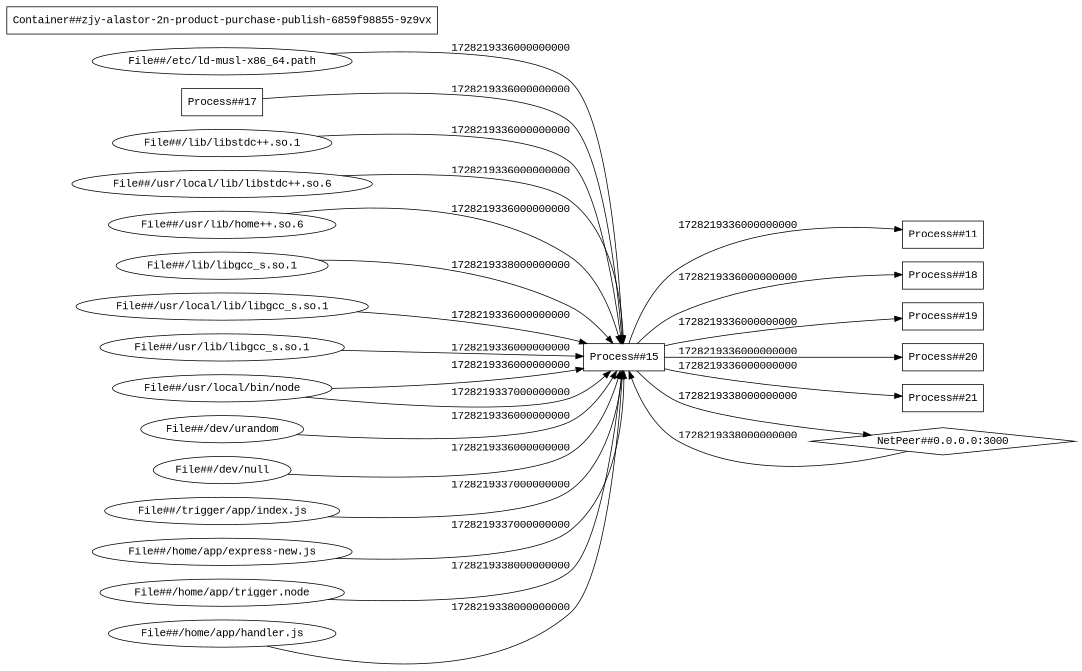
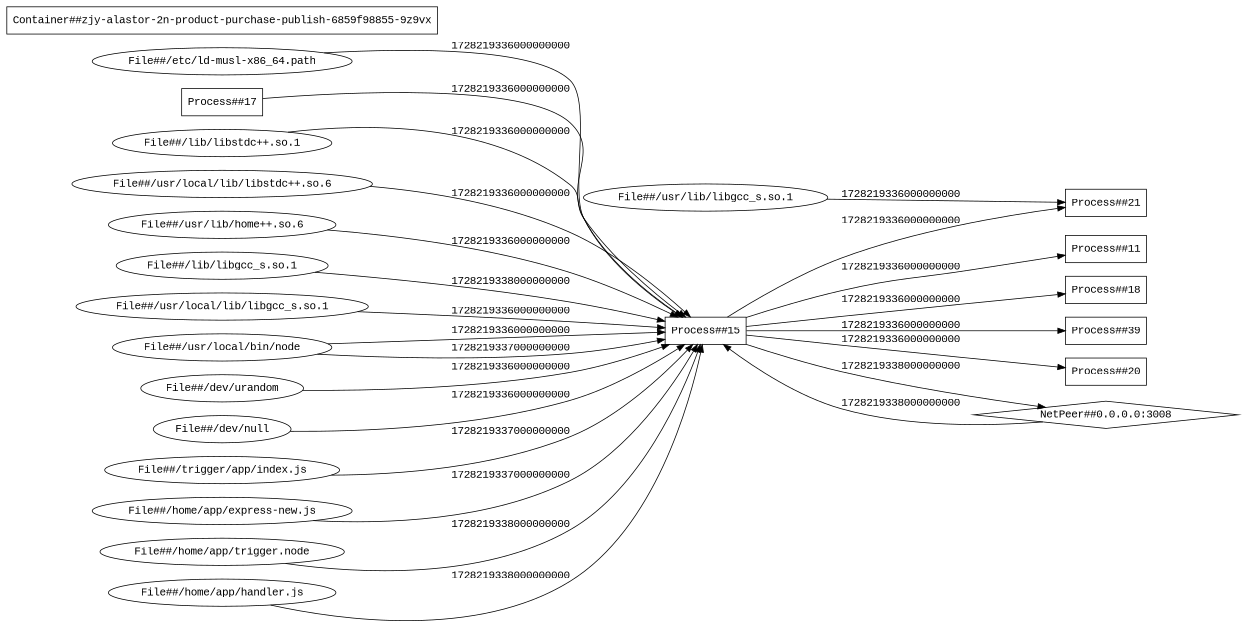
(943, 316) -> (1106, 331)
(459, 353) -> (942, 201)
(943, 441) -> (1106, 415)
